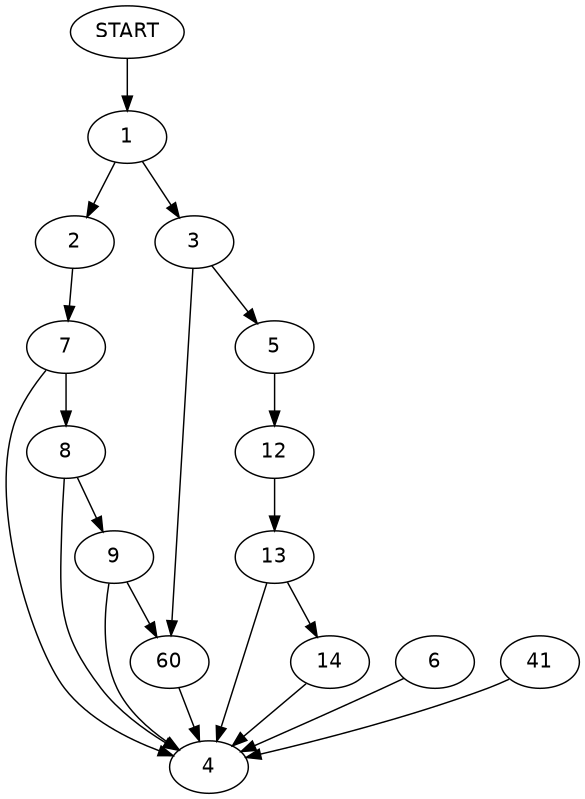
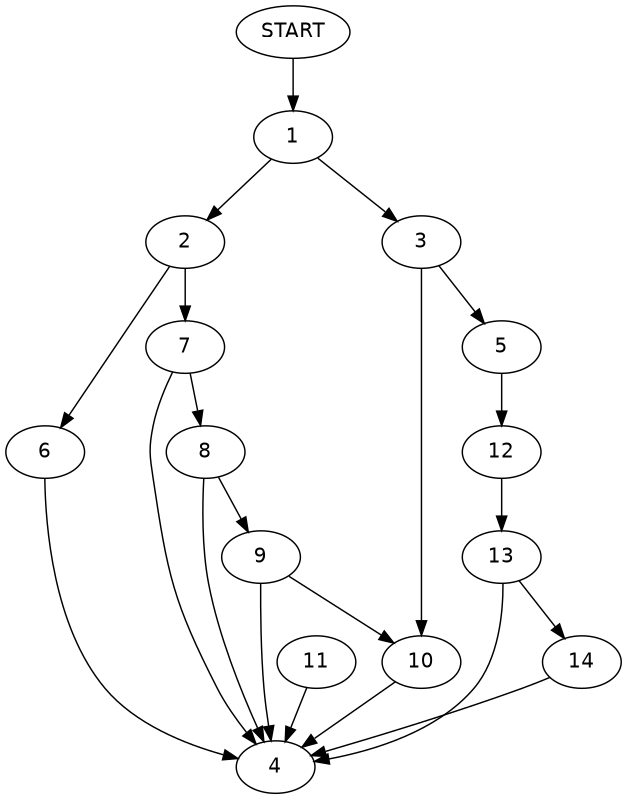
none -> (119, 341)
(170, 662) -> (421, 662)
(540, 662) -> (316, 662)
